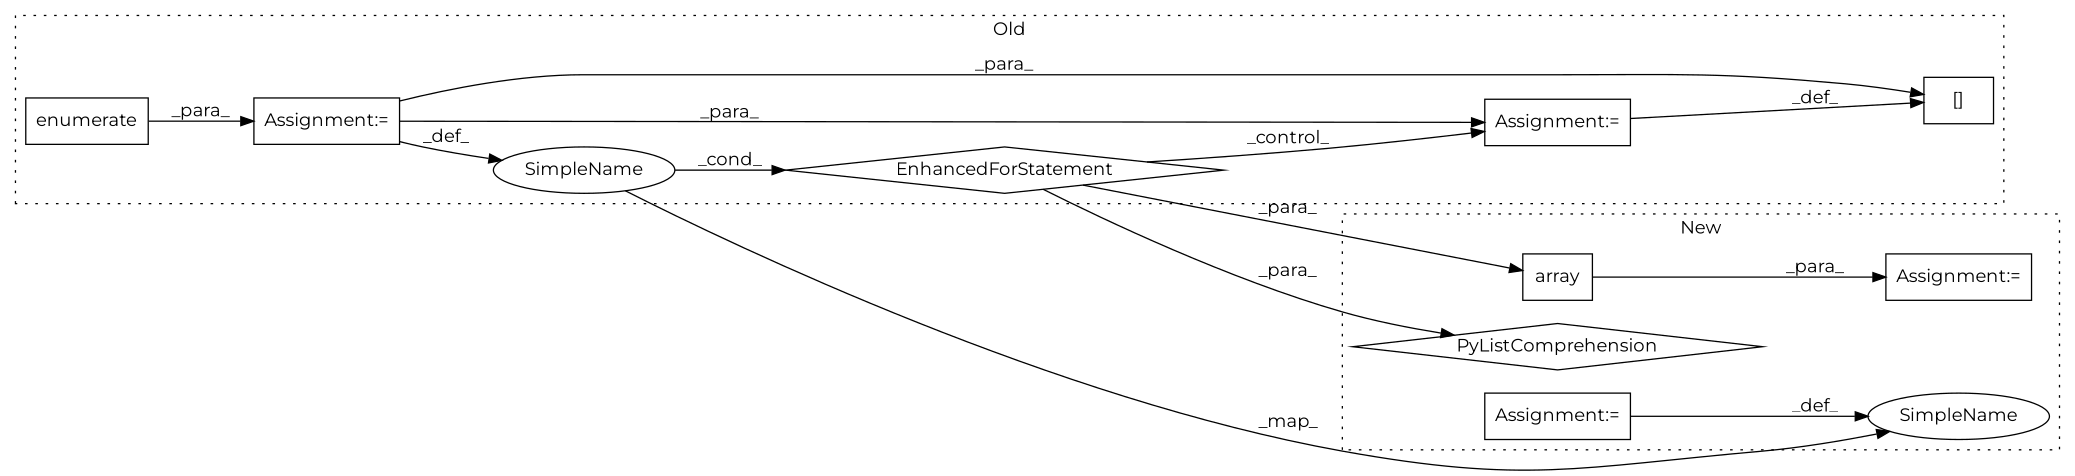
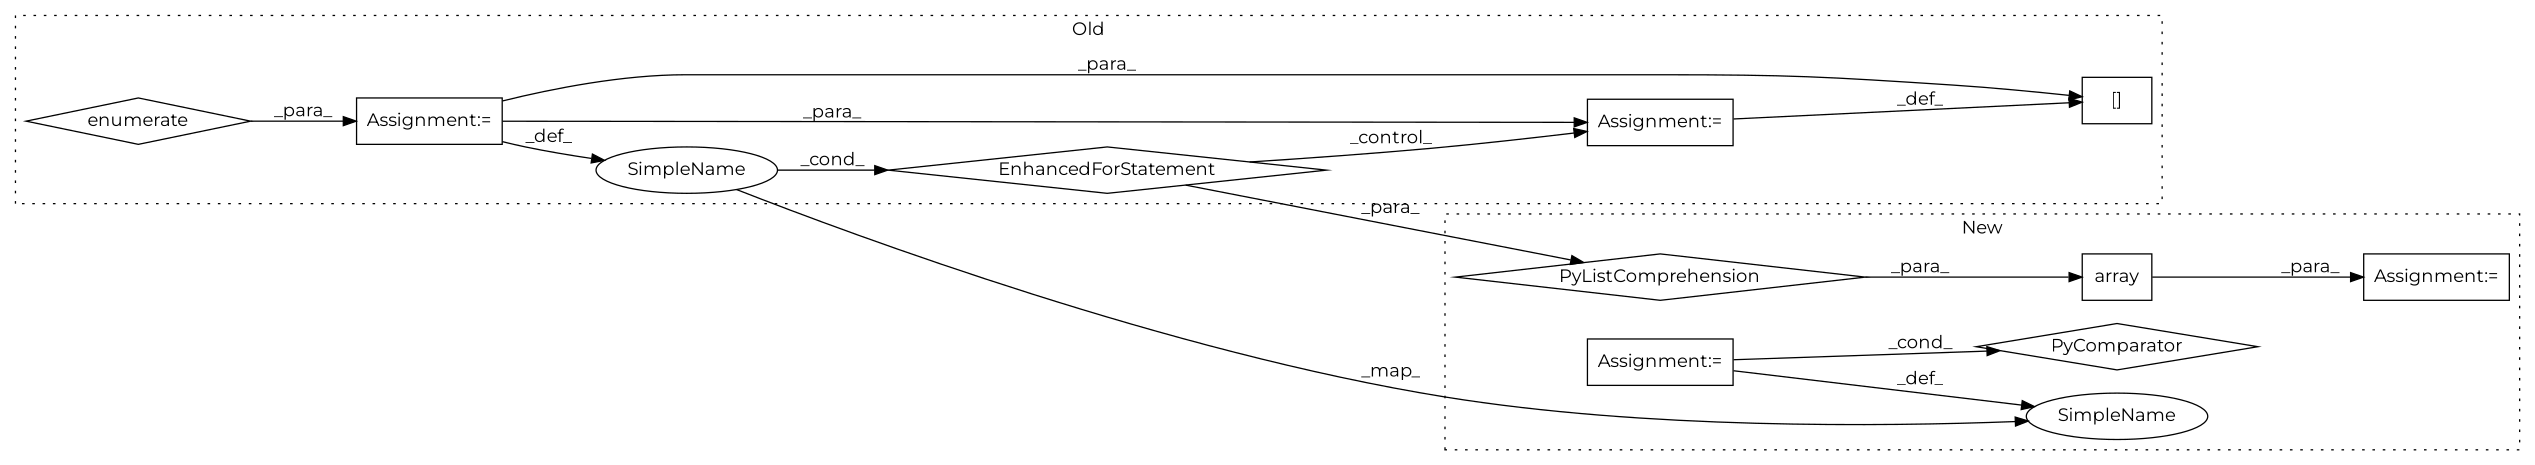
(87, 121) -> (138, 121)
(1296, 227) -> (1967, 277)
none -> (2117, 347)
